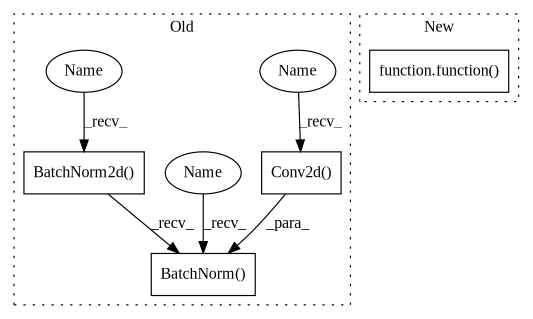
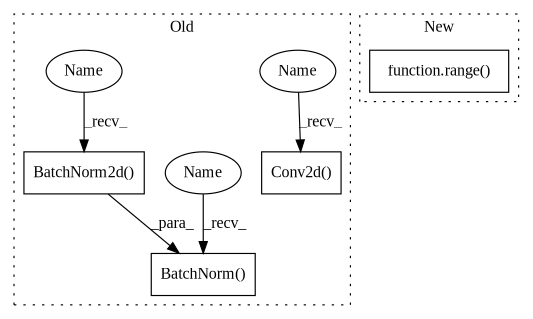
(439, 71) -> (439, 71)
(262, 221) -> none
(172, 224) -> (172, 224)
